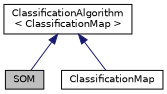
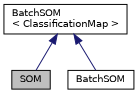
(68, 19) -> (65, 19)
(112, 80) -> (101, 80)
